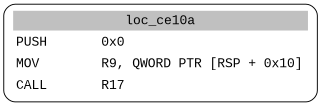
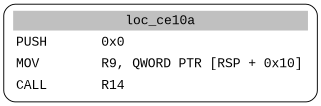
(70, 85) -> (70, 85)
